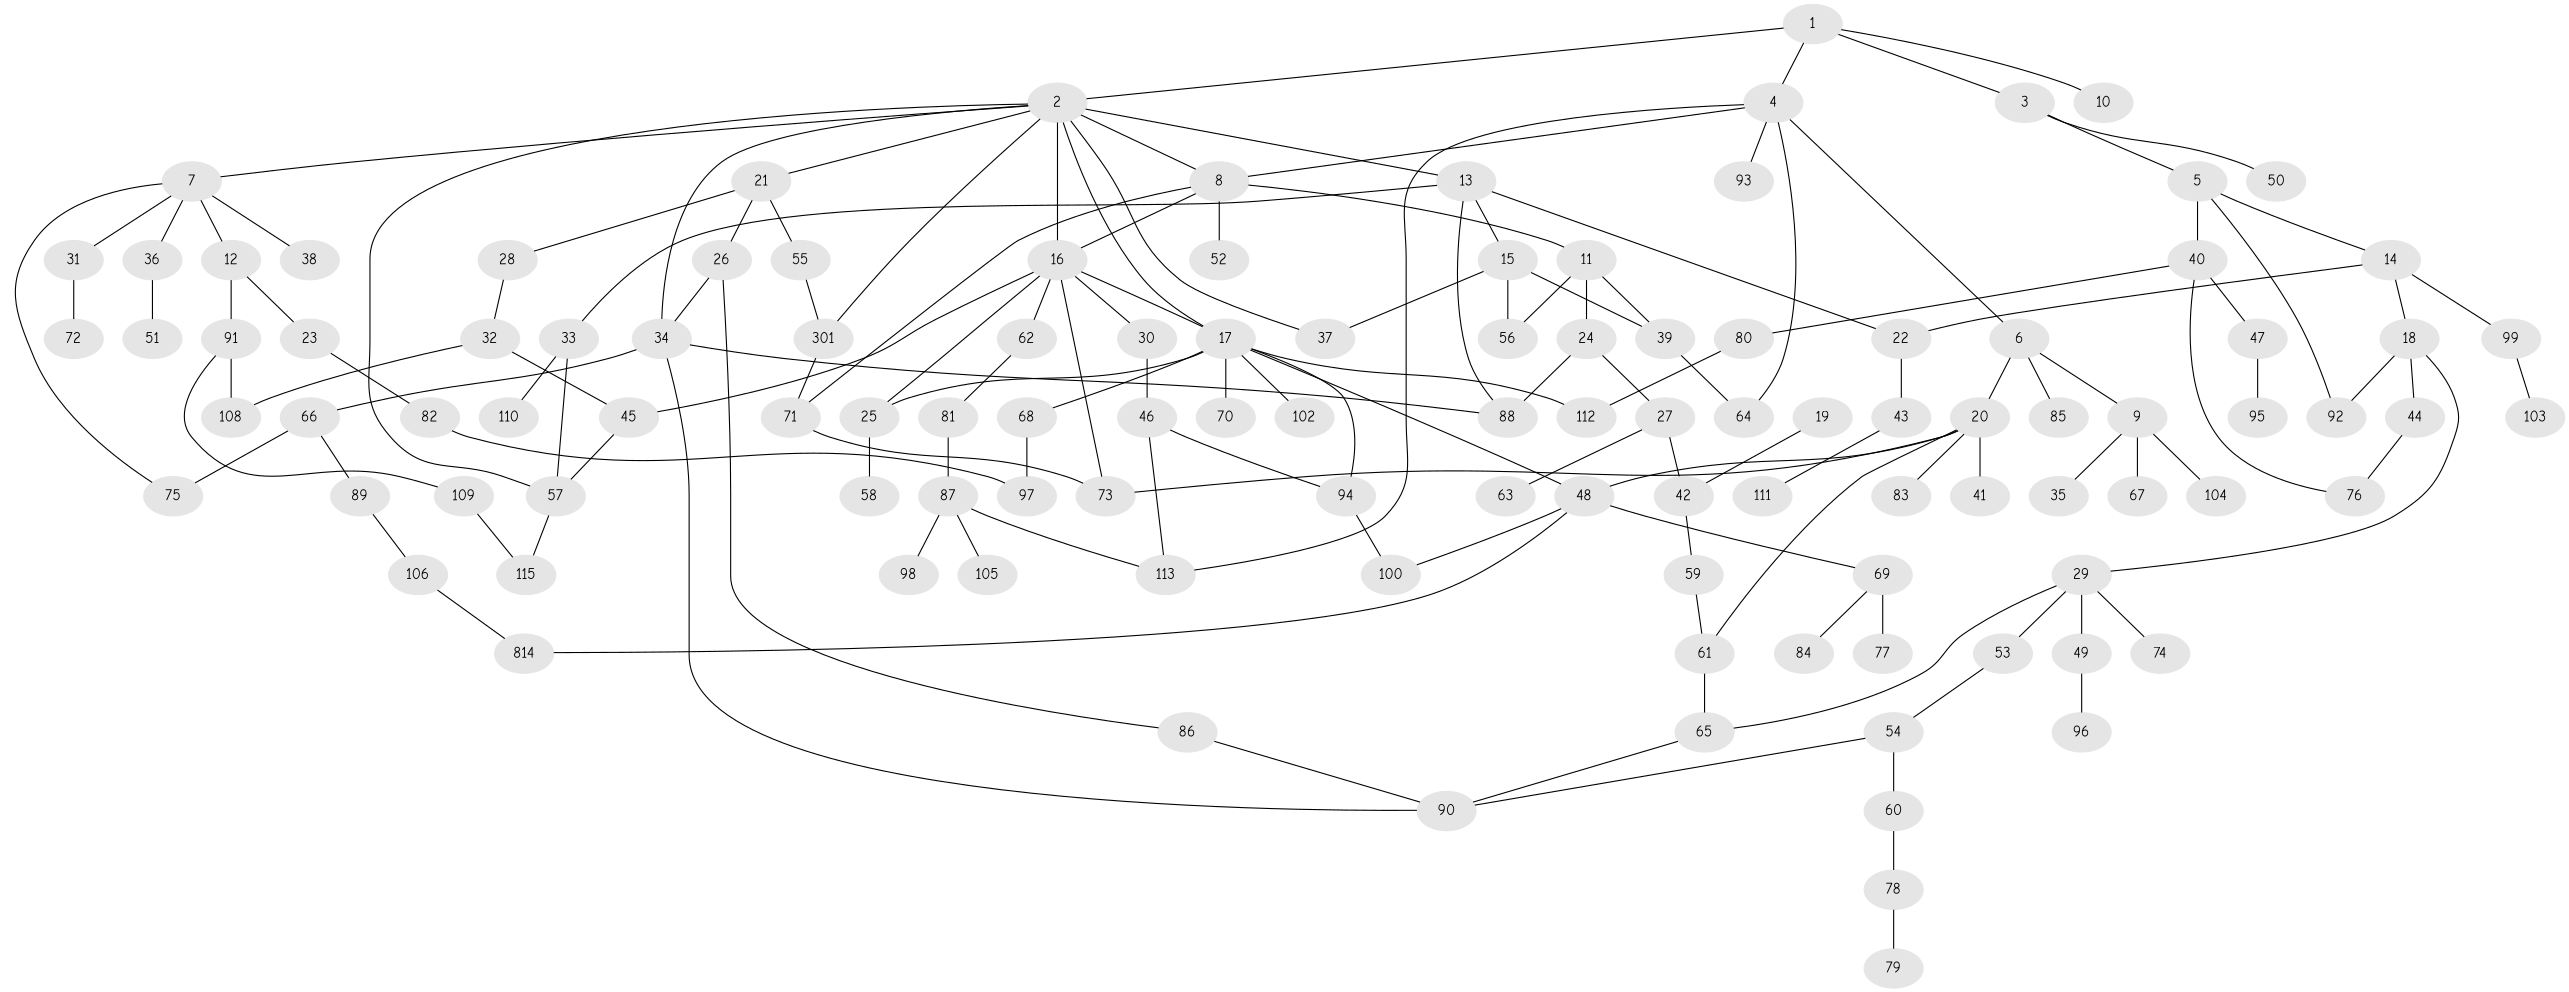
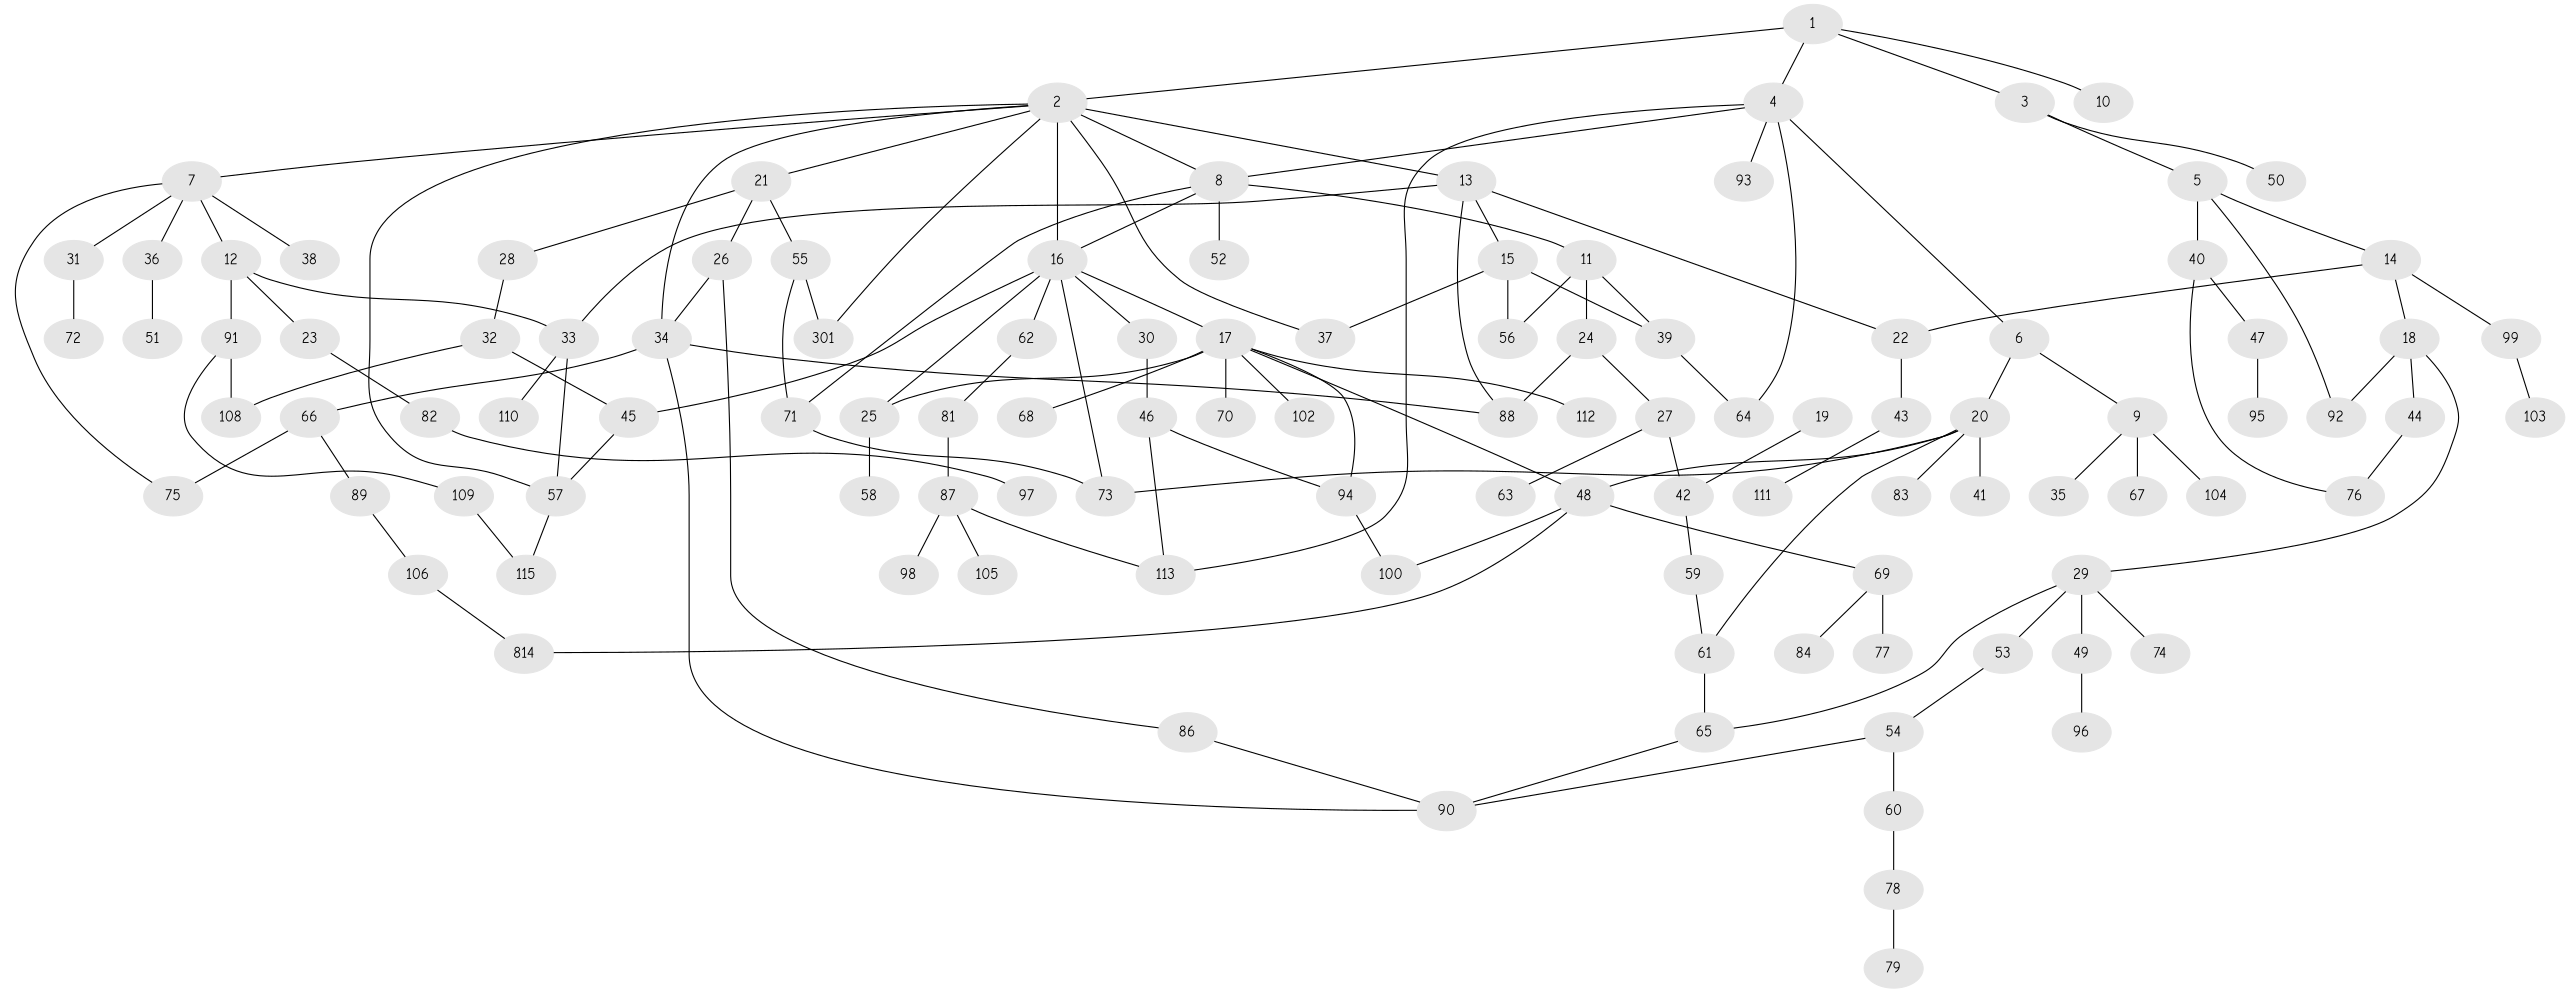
(1118, 243) -> none
none -> (400, 299)
(1744, 339) -> none
(804, 385) -> (783, 338)
(2059, 418) -> none
(1027, 457) -> none
